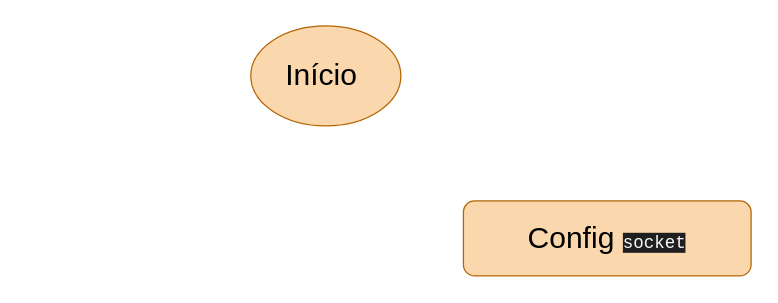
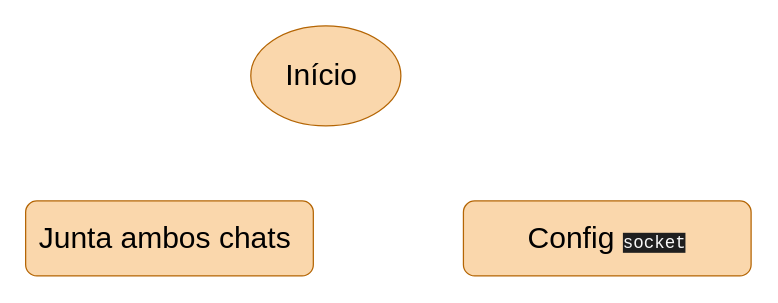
none -> (169, 238)
